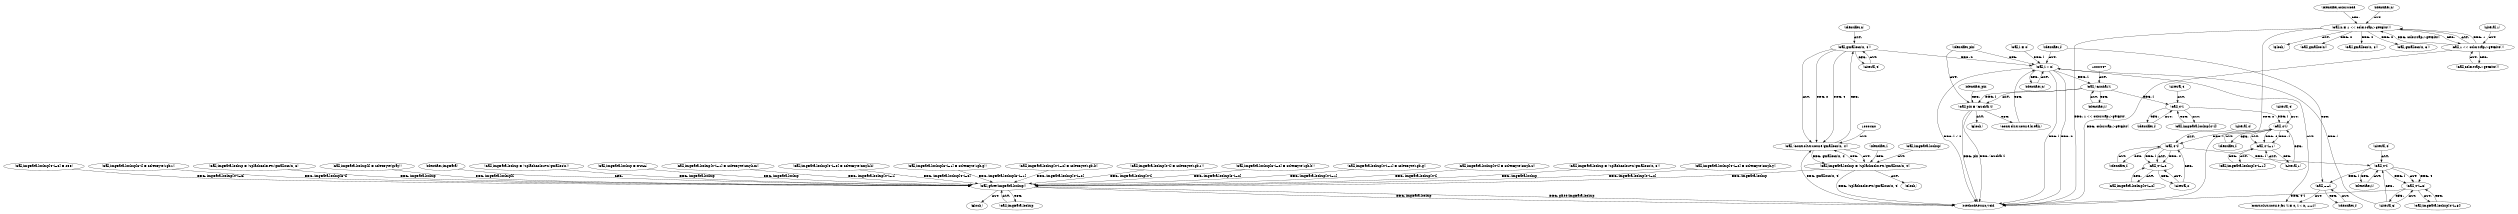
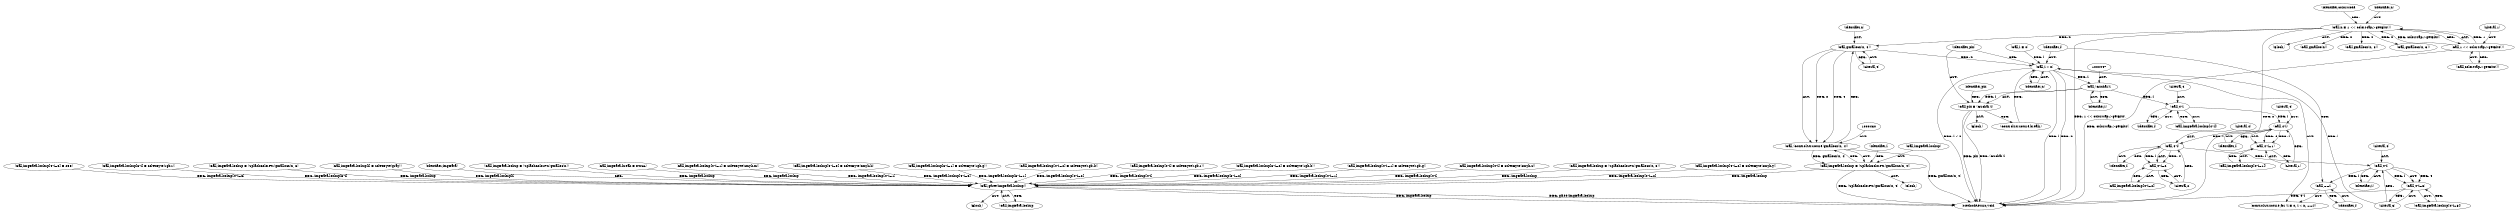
none -> (2100, 34)
(2019, 97) -> (2019, 97)
(623, 166) -> (623, 166)
(1863, 200) -> (1921, 156)
